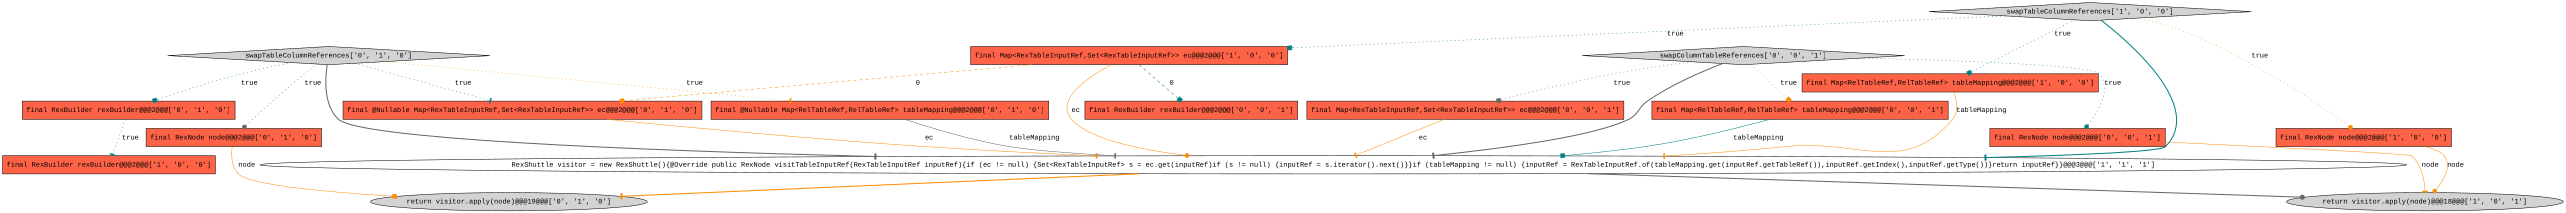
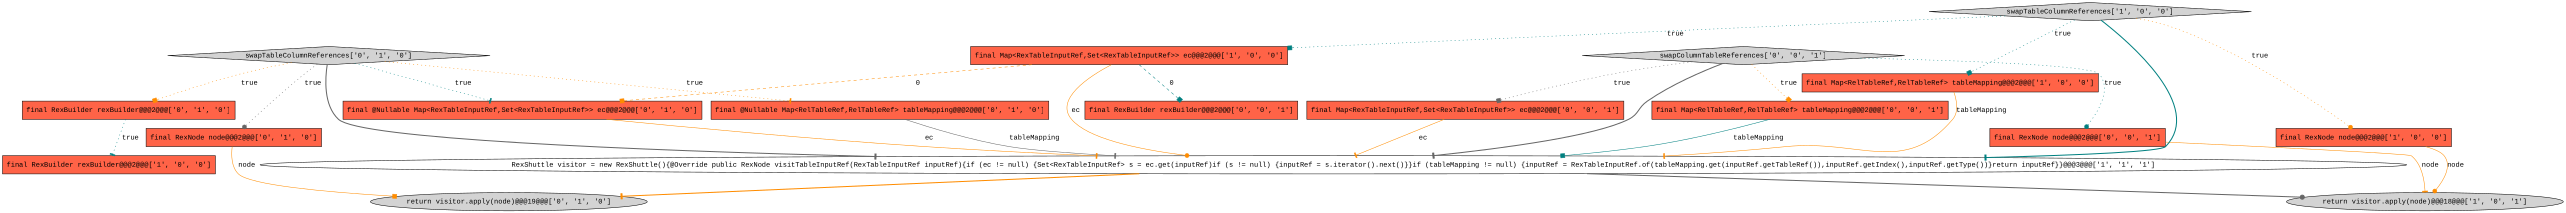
(224, 78) -> (224, 78)
